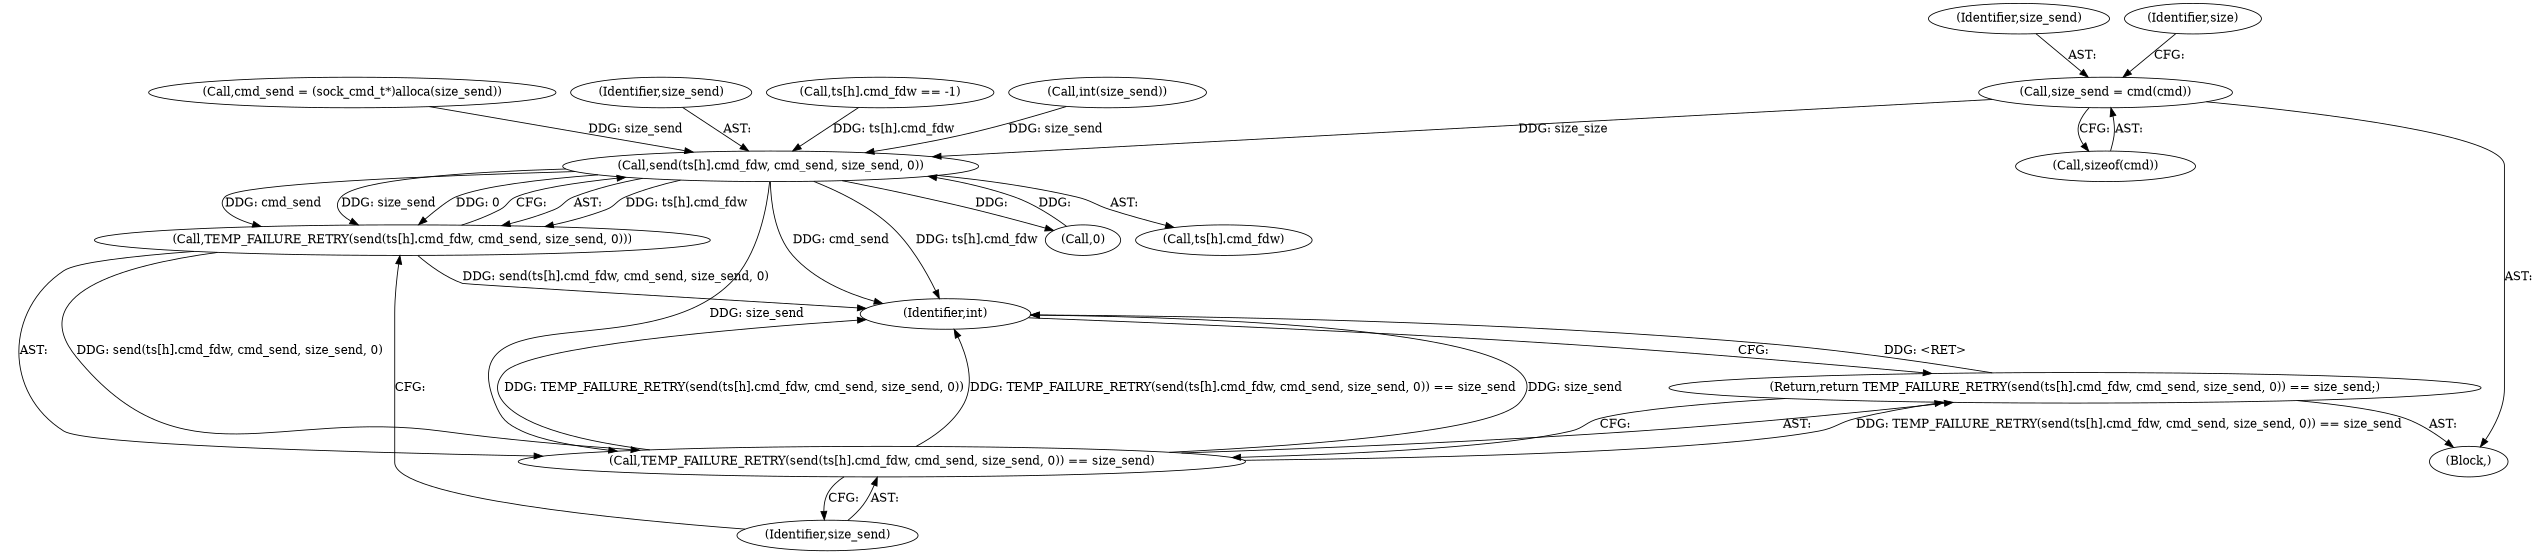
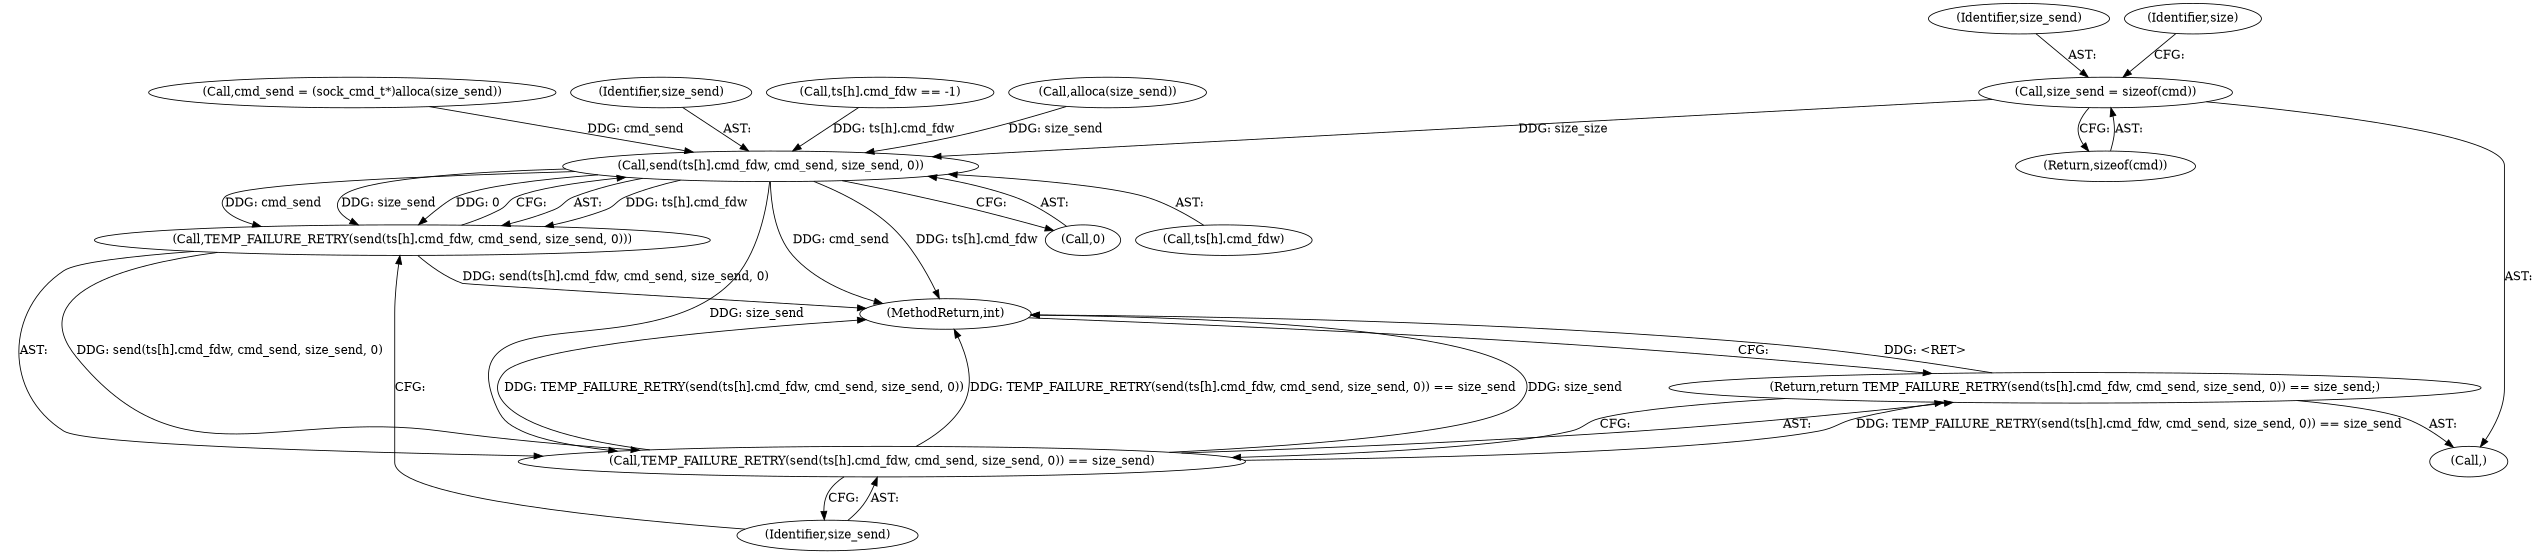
(1108, 92) -> (1108, 92)
(2106, 92) -> (2106, 92)
(636, 129) -> (636, 129)
(2106, 166) -> (2106, 166)
(1054, 192) -> (1084, 186)
(993, 203) -> (993, 203)
(1057, 203) -> (1057, 203)
(946, 314) -> (946, 314)
(2469, 462) -> (2469, 462)
